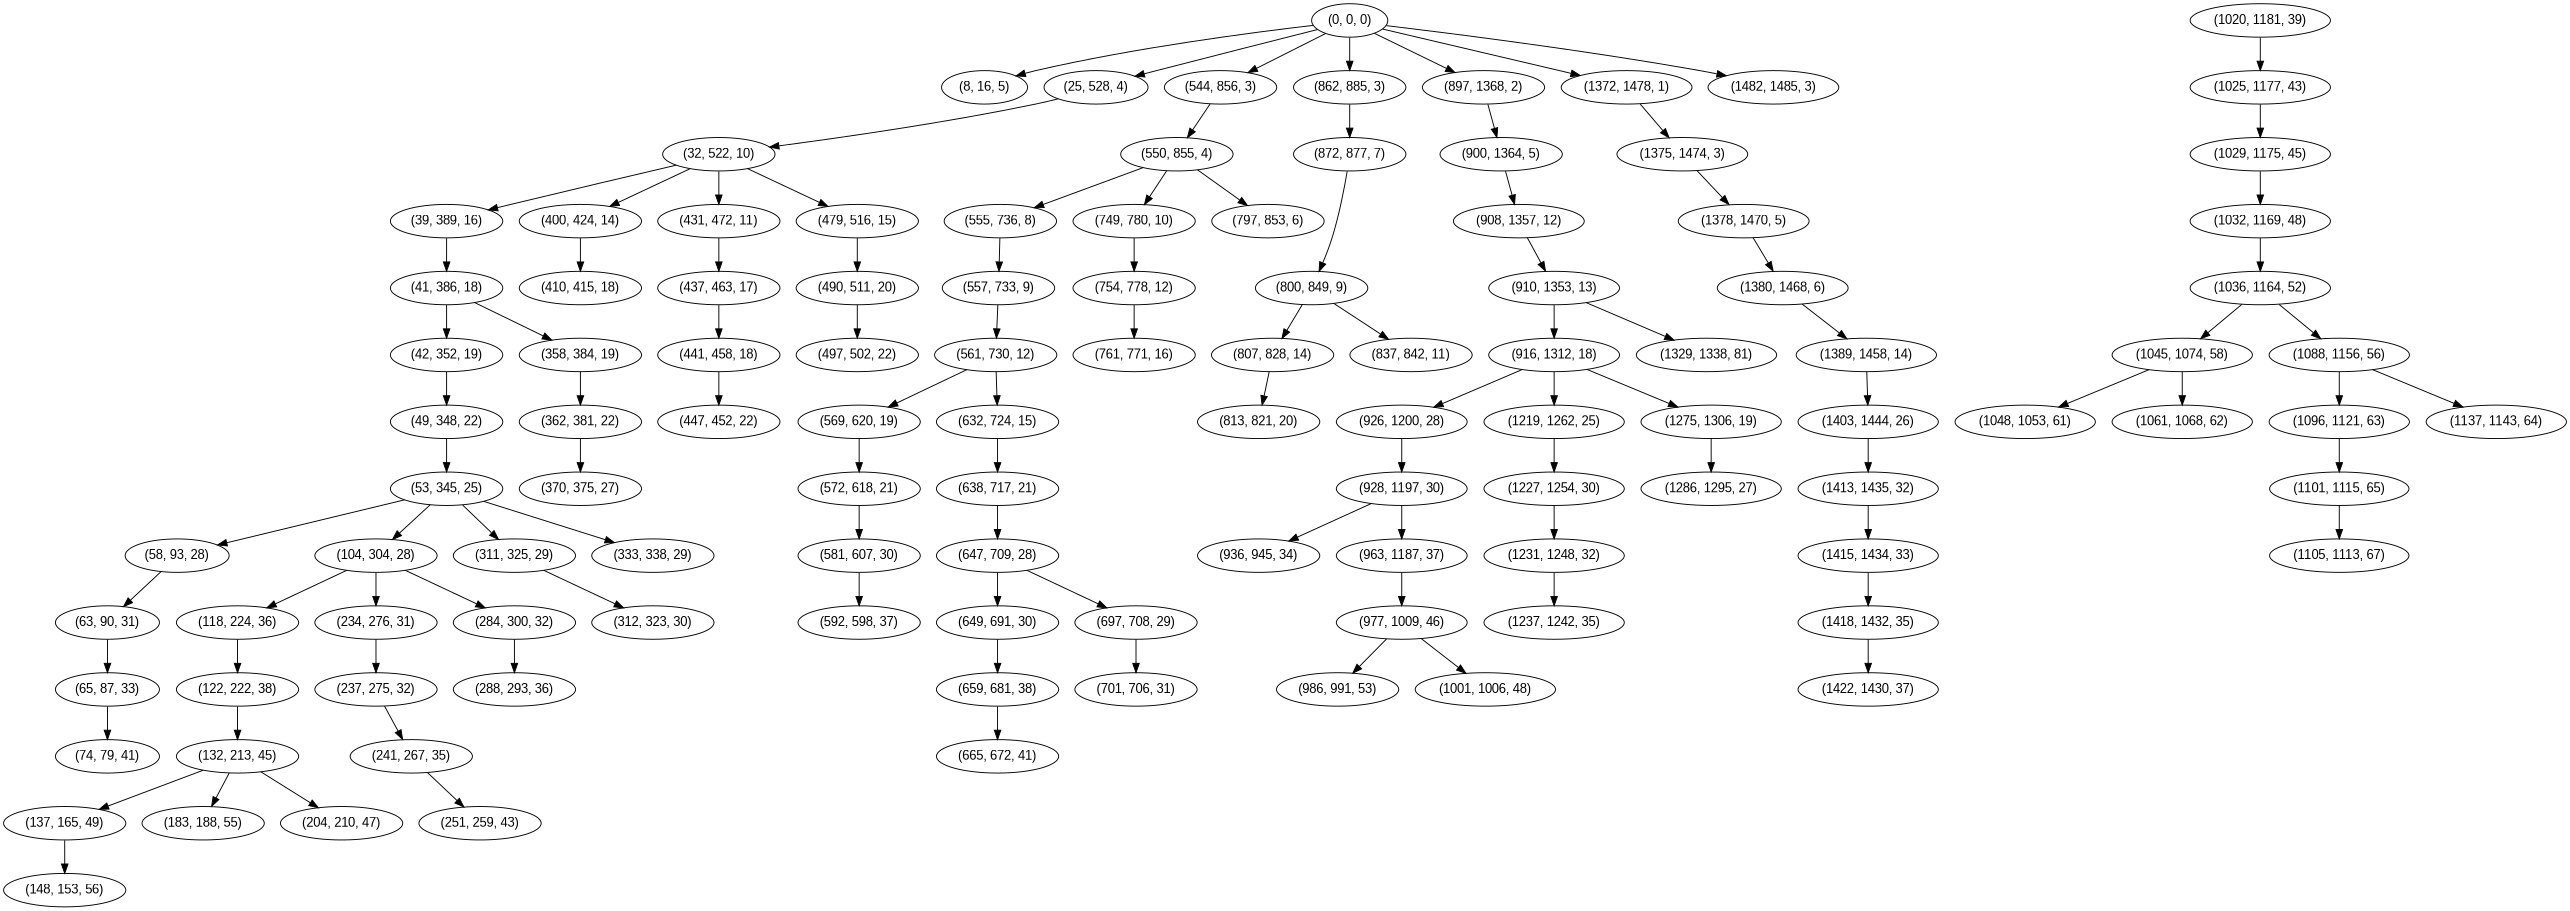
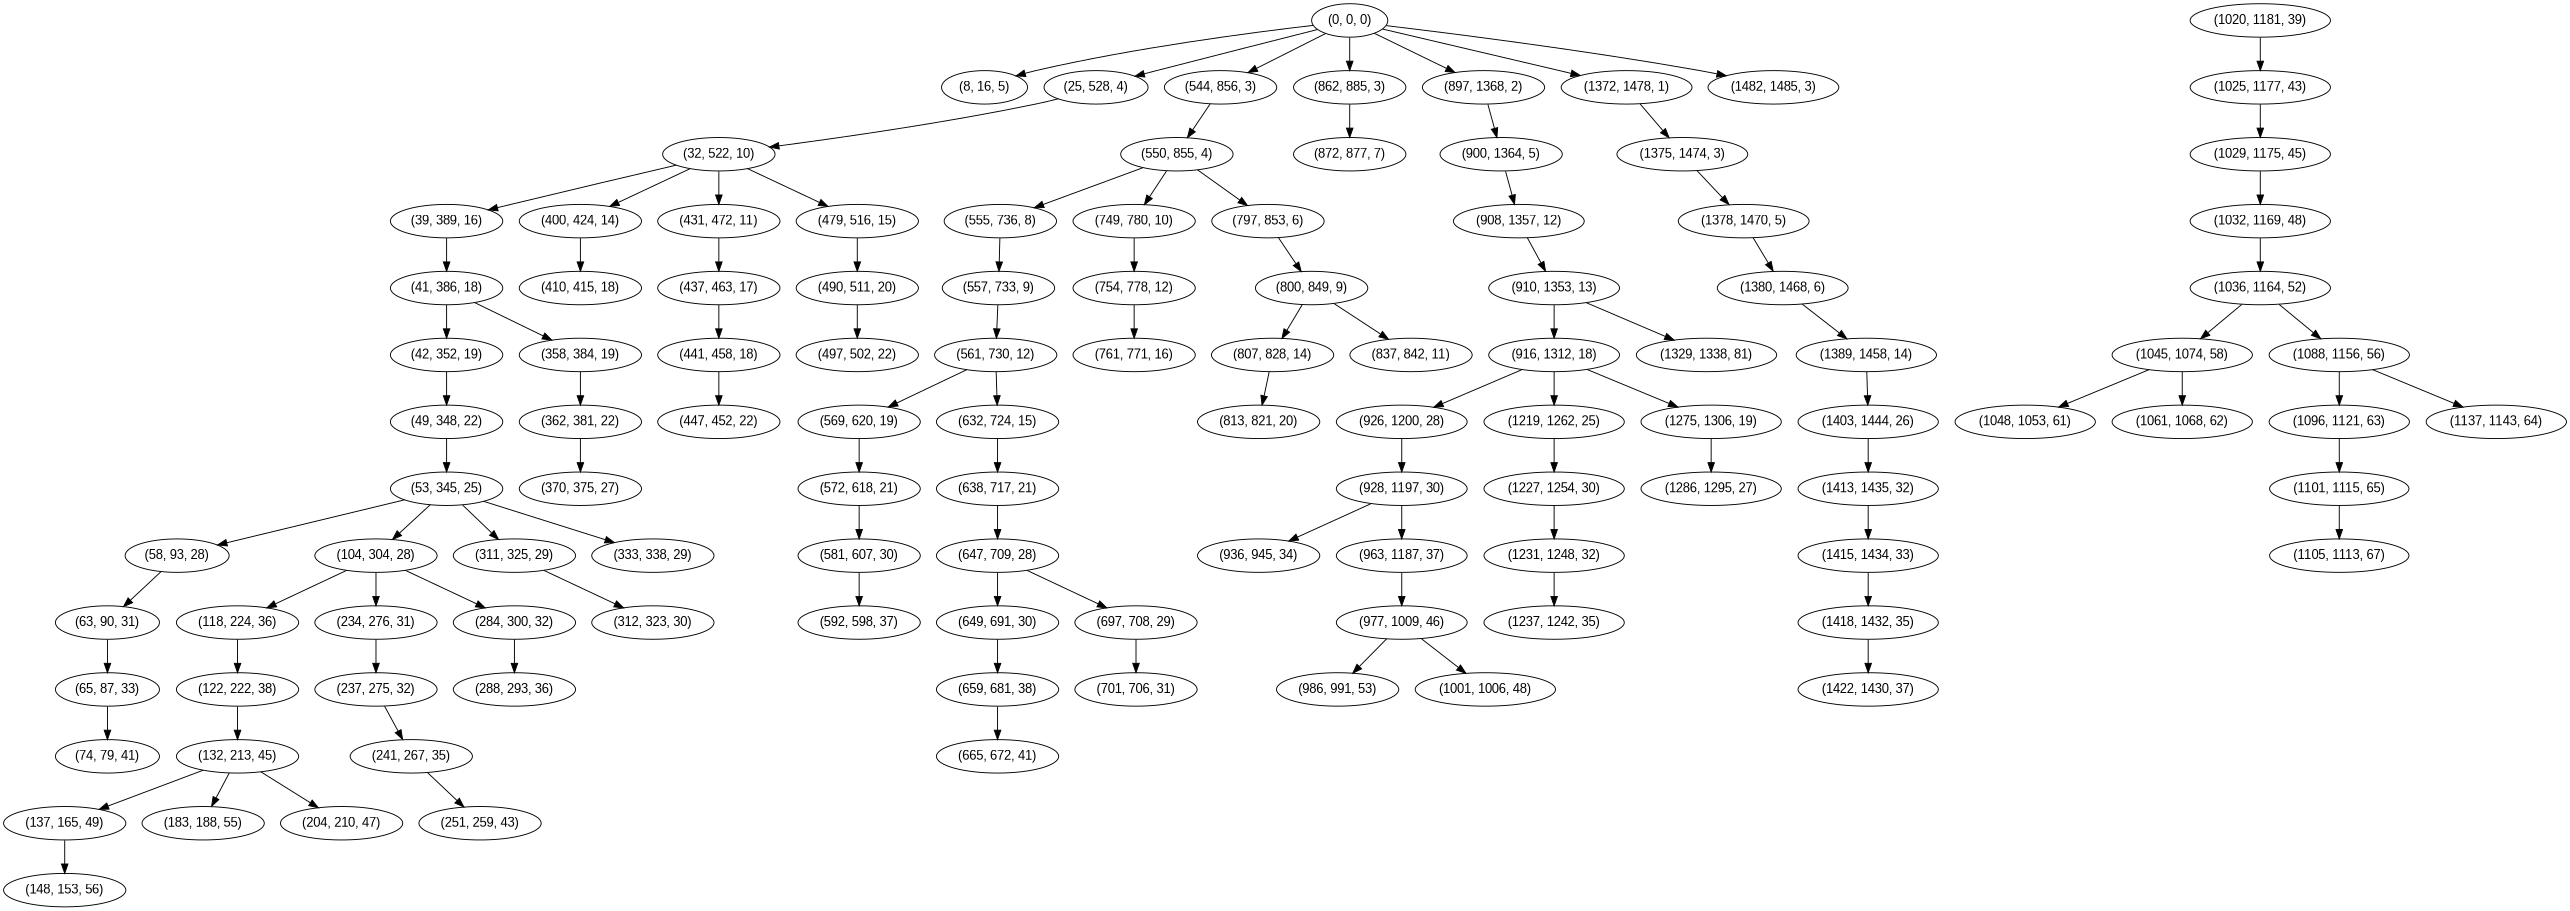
(1338, 218) -> (1287, 251)
